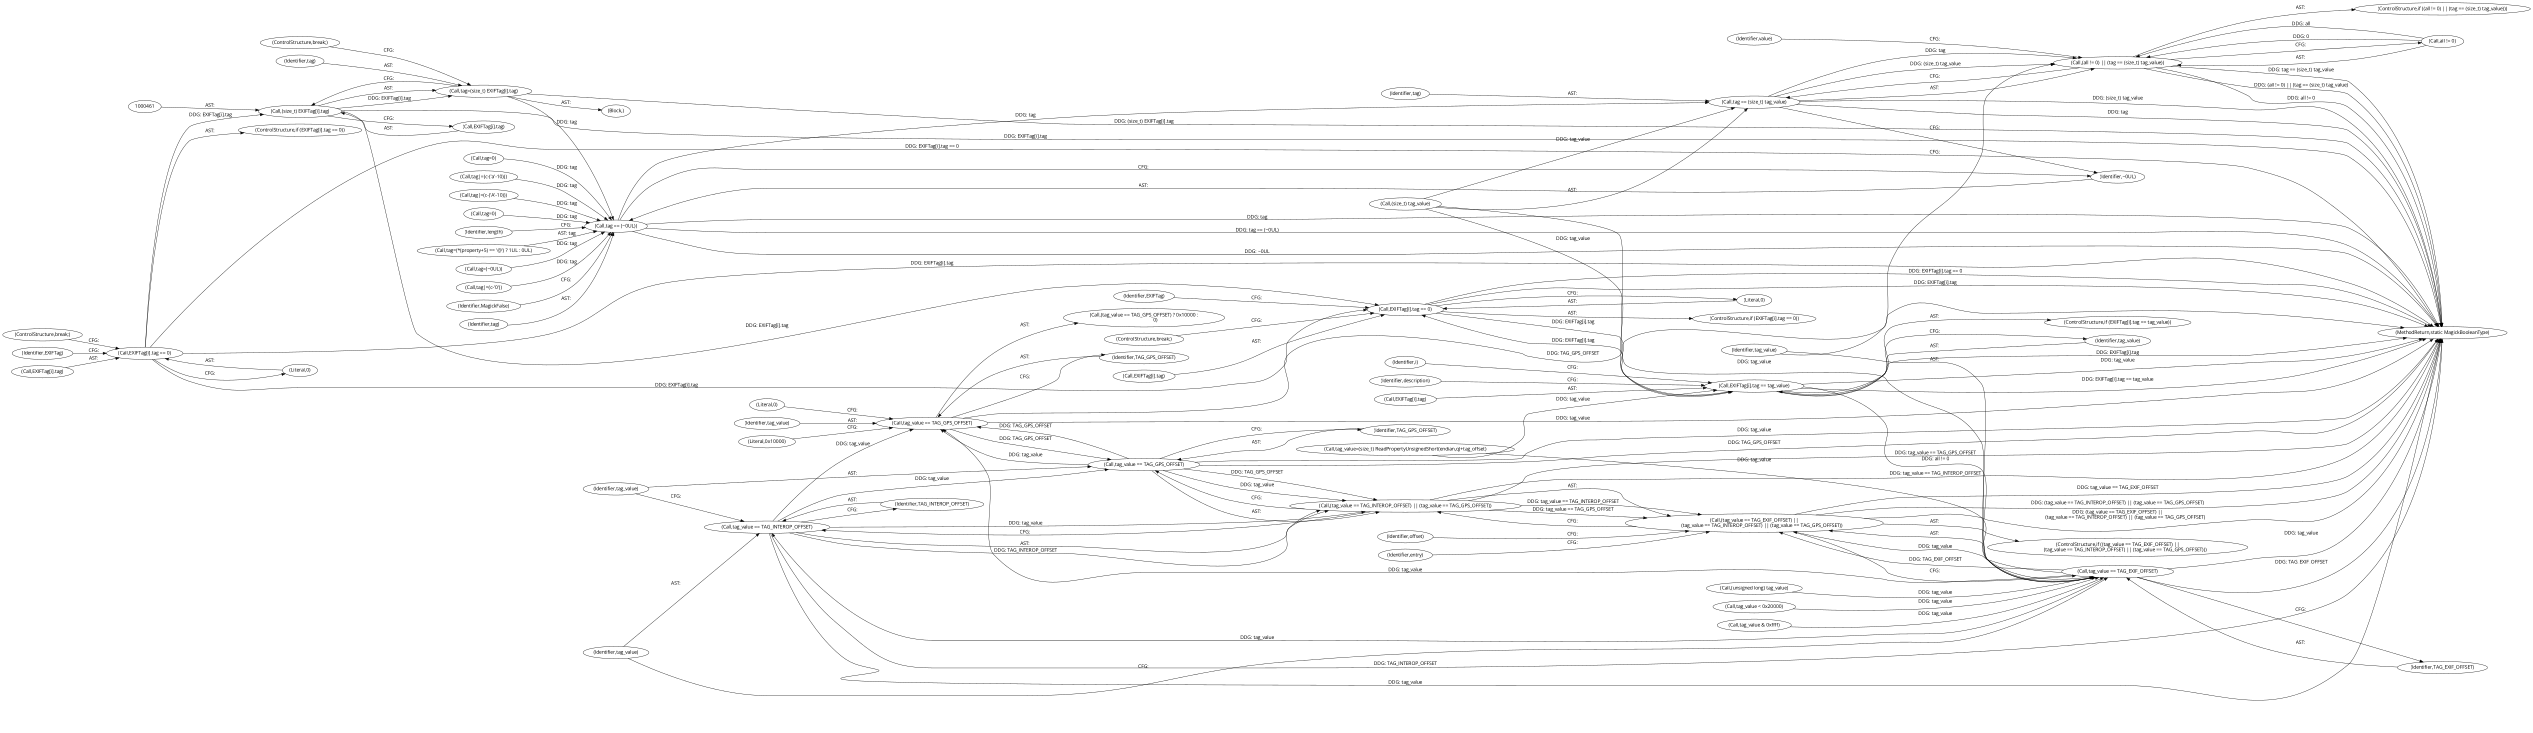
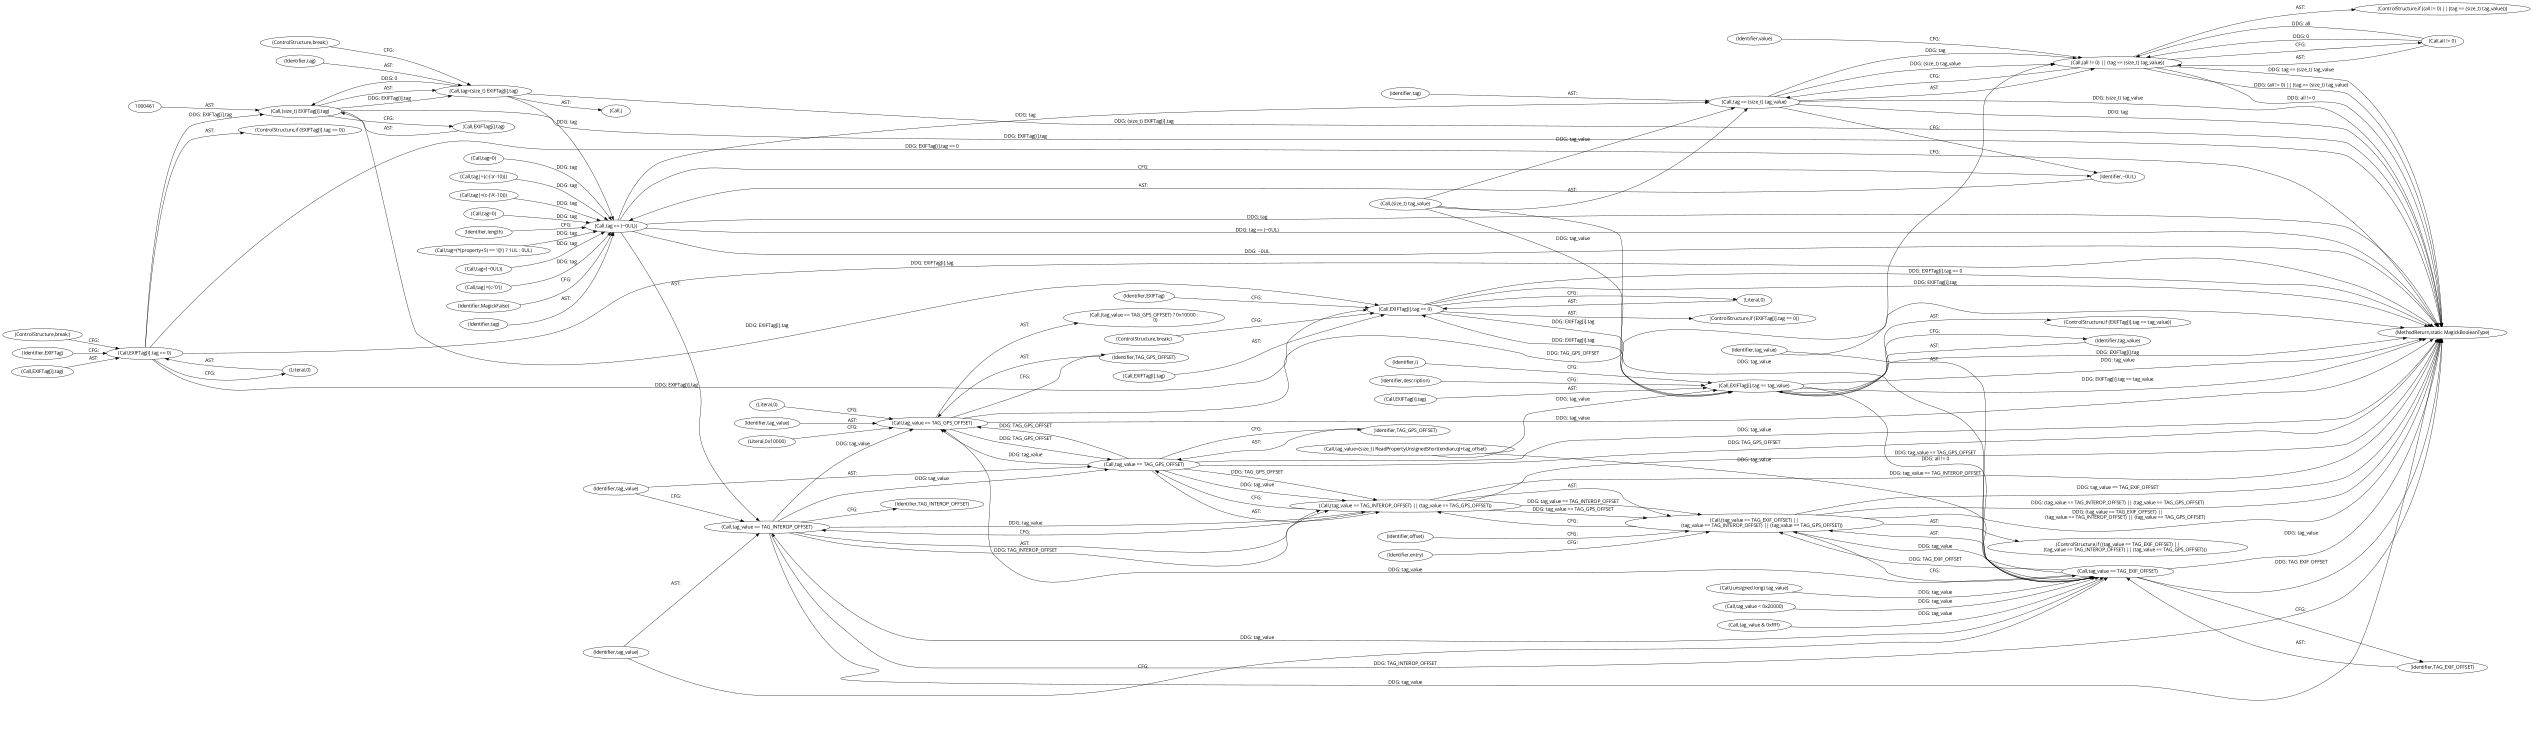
(389, 79) -> (389, 79)
(616, 111) -> (616, 111)
(567, 234) -> (567, 234)
(833, 506) -> (696, 376)
